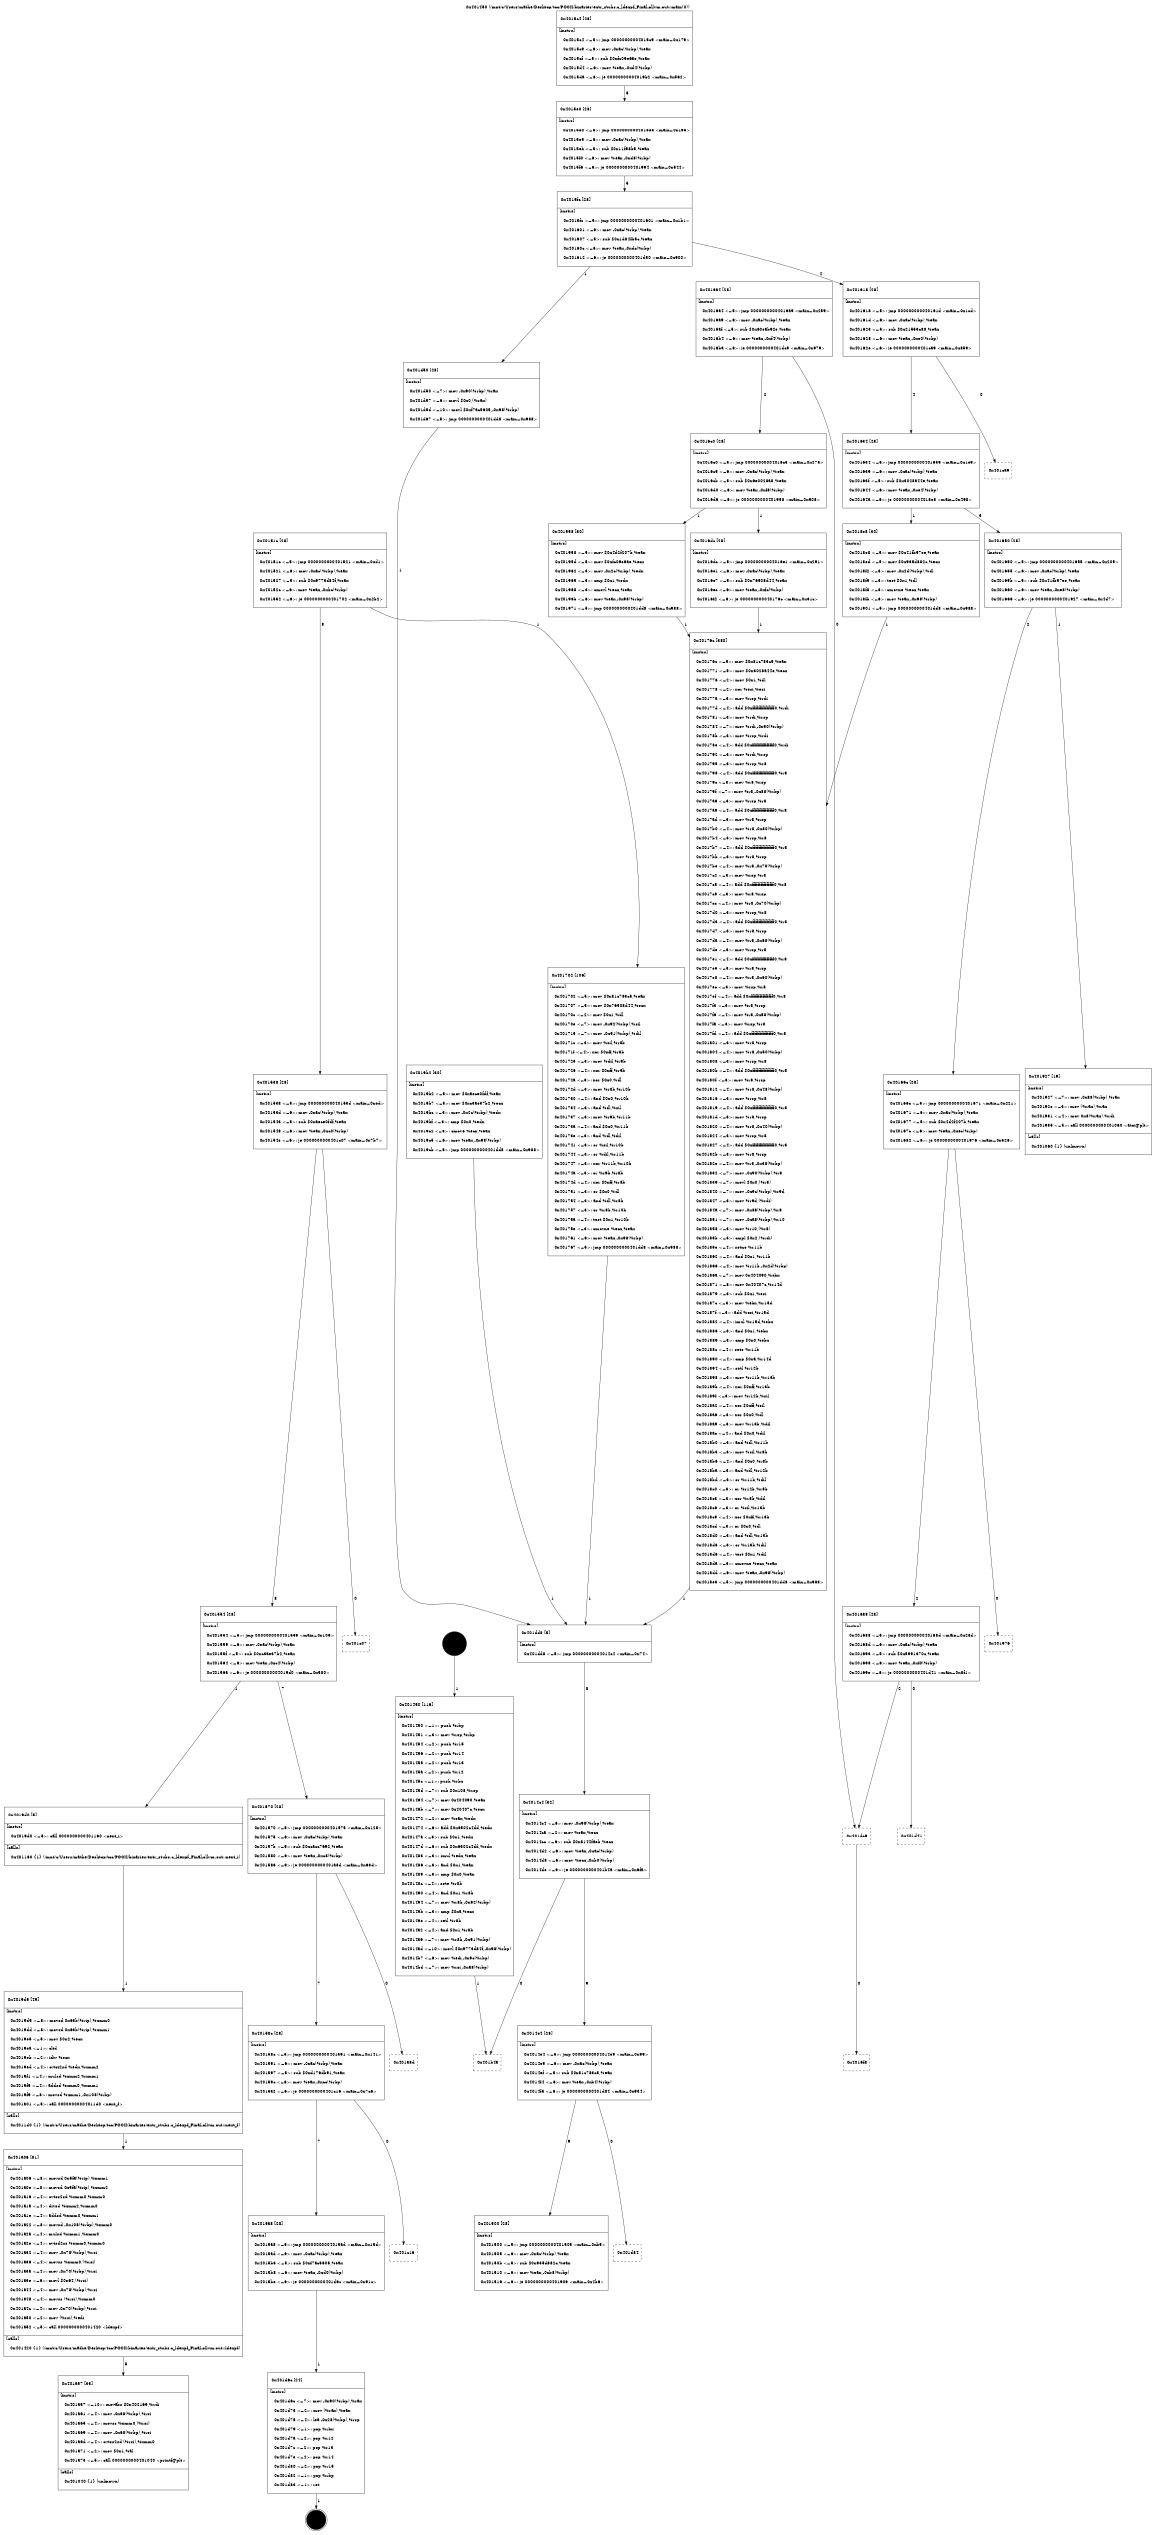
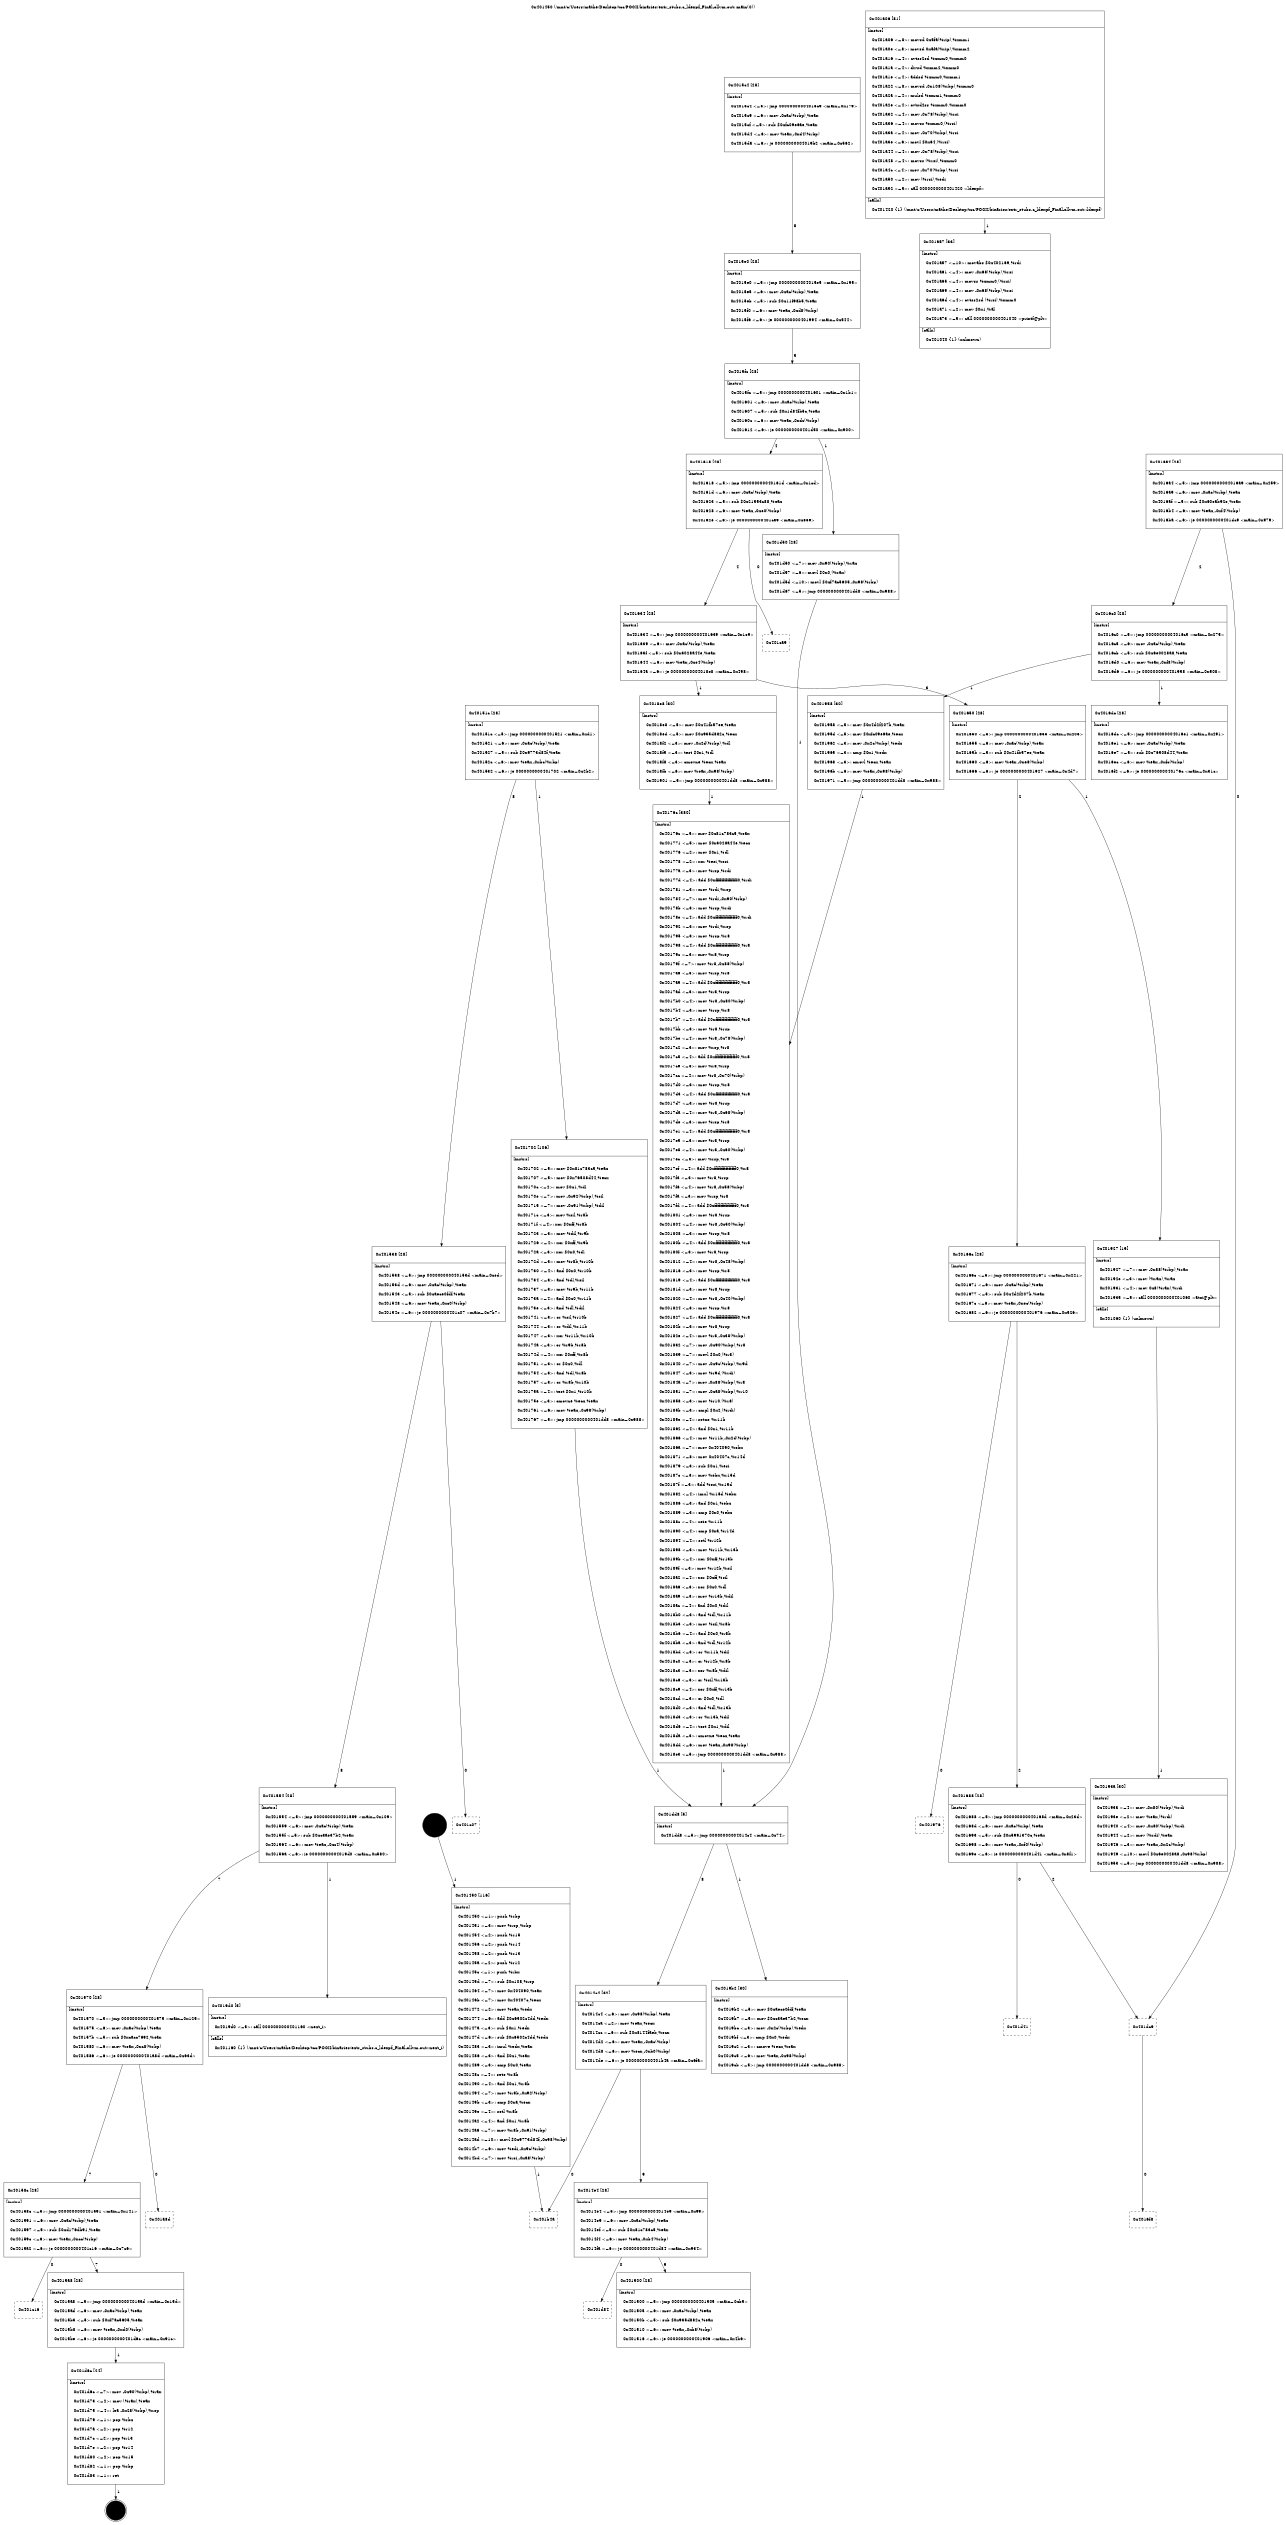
(758, 619) -> none
(493, 1396) -> (746, 1911)
none -> (1159, 1825)
(123, 2063) -> none
(125, 2364) -> (987, 226)
